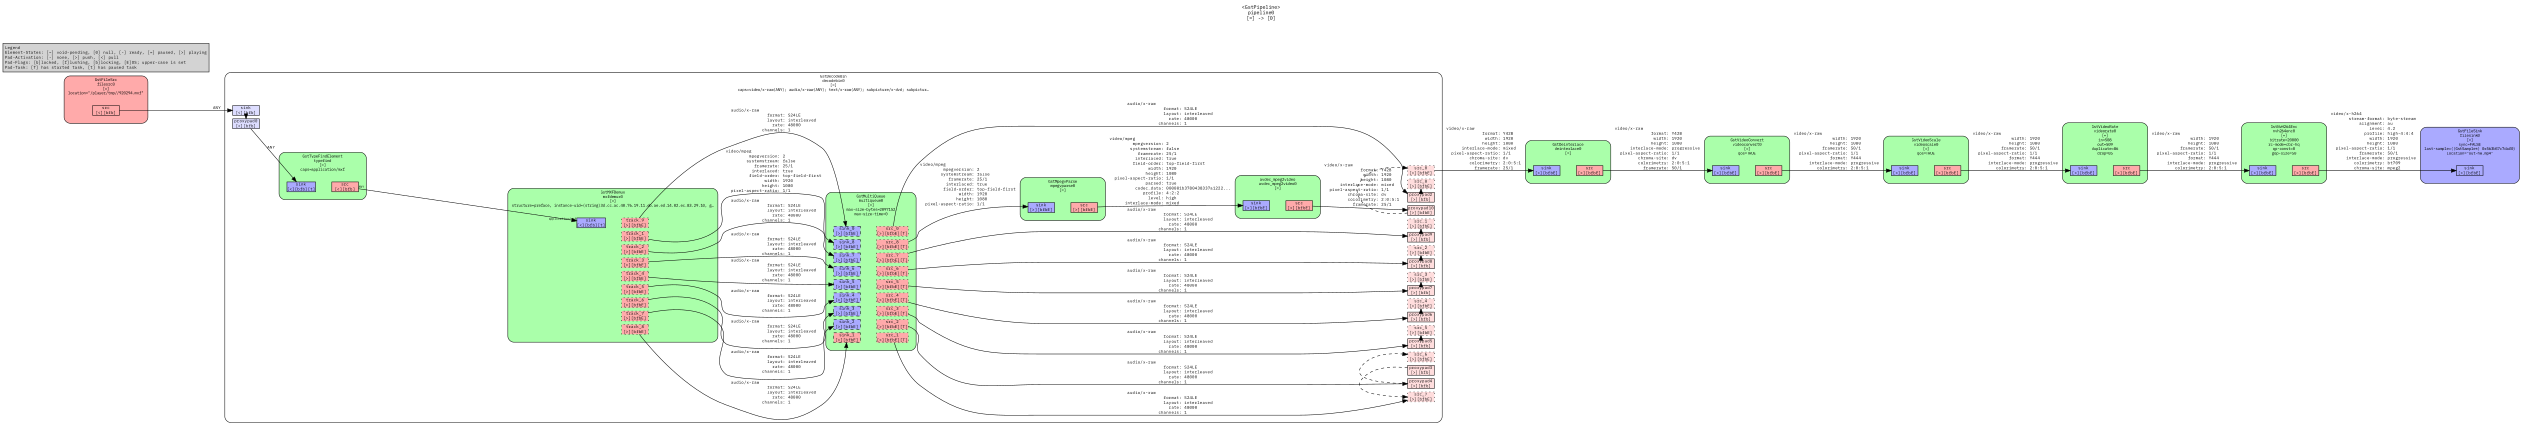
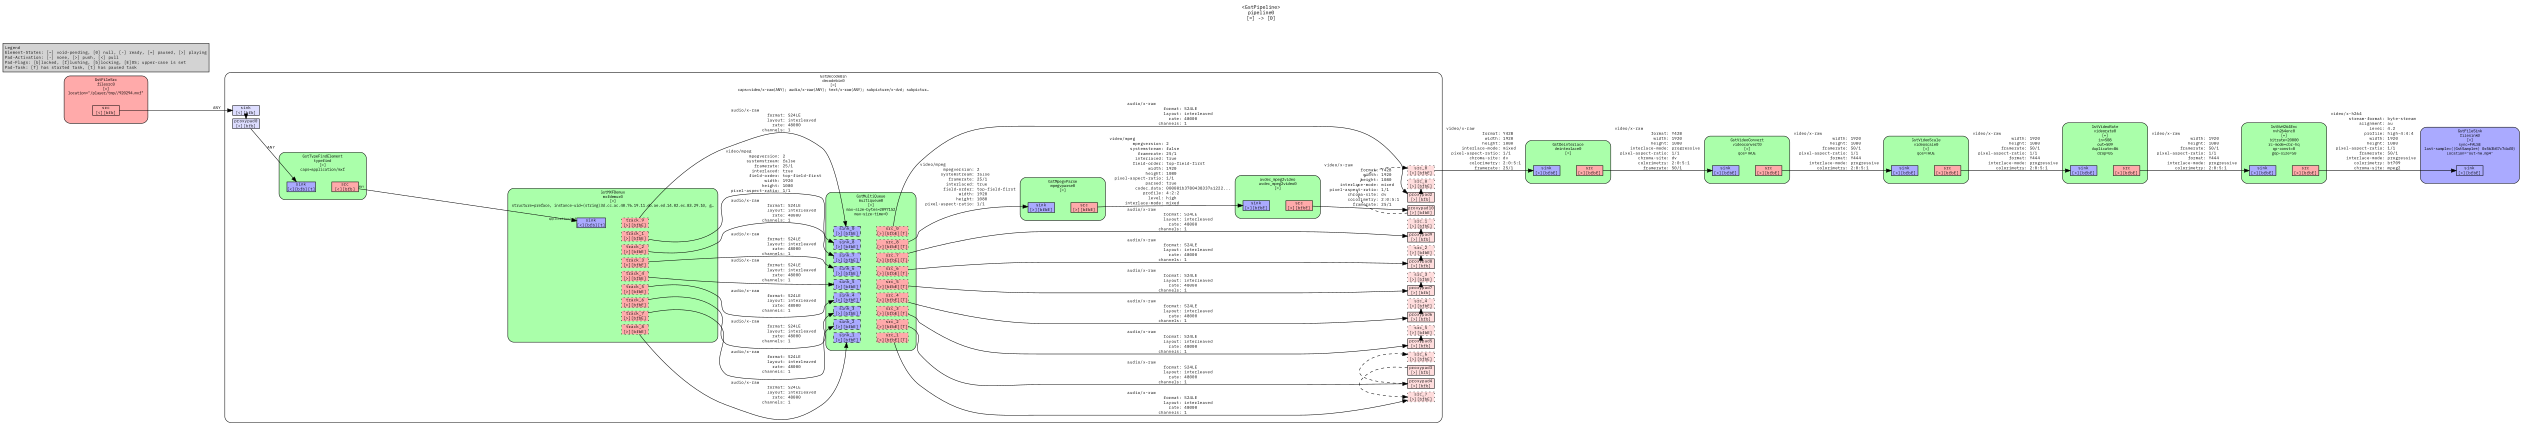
(847, 338) -> (847, 338)
